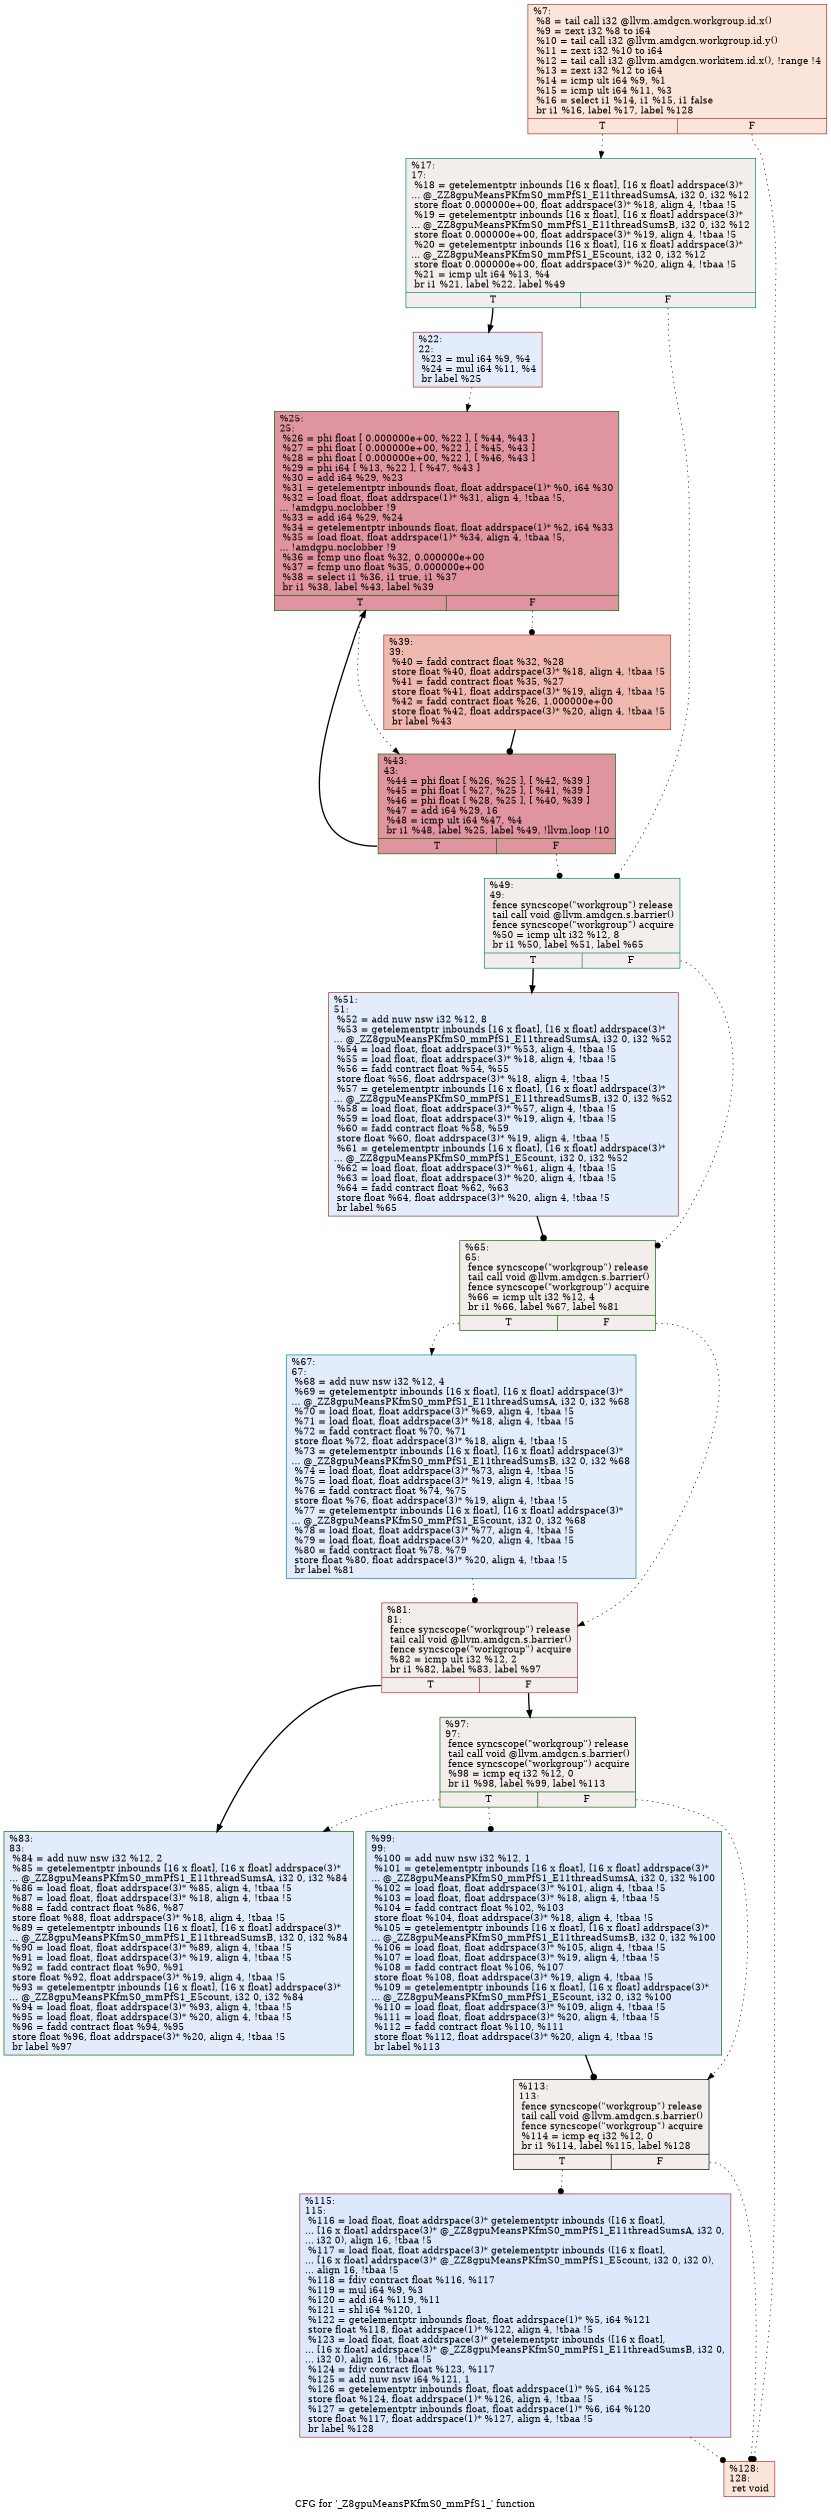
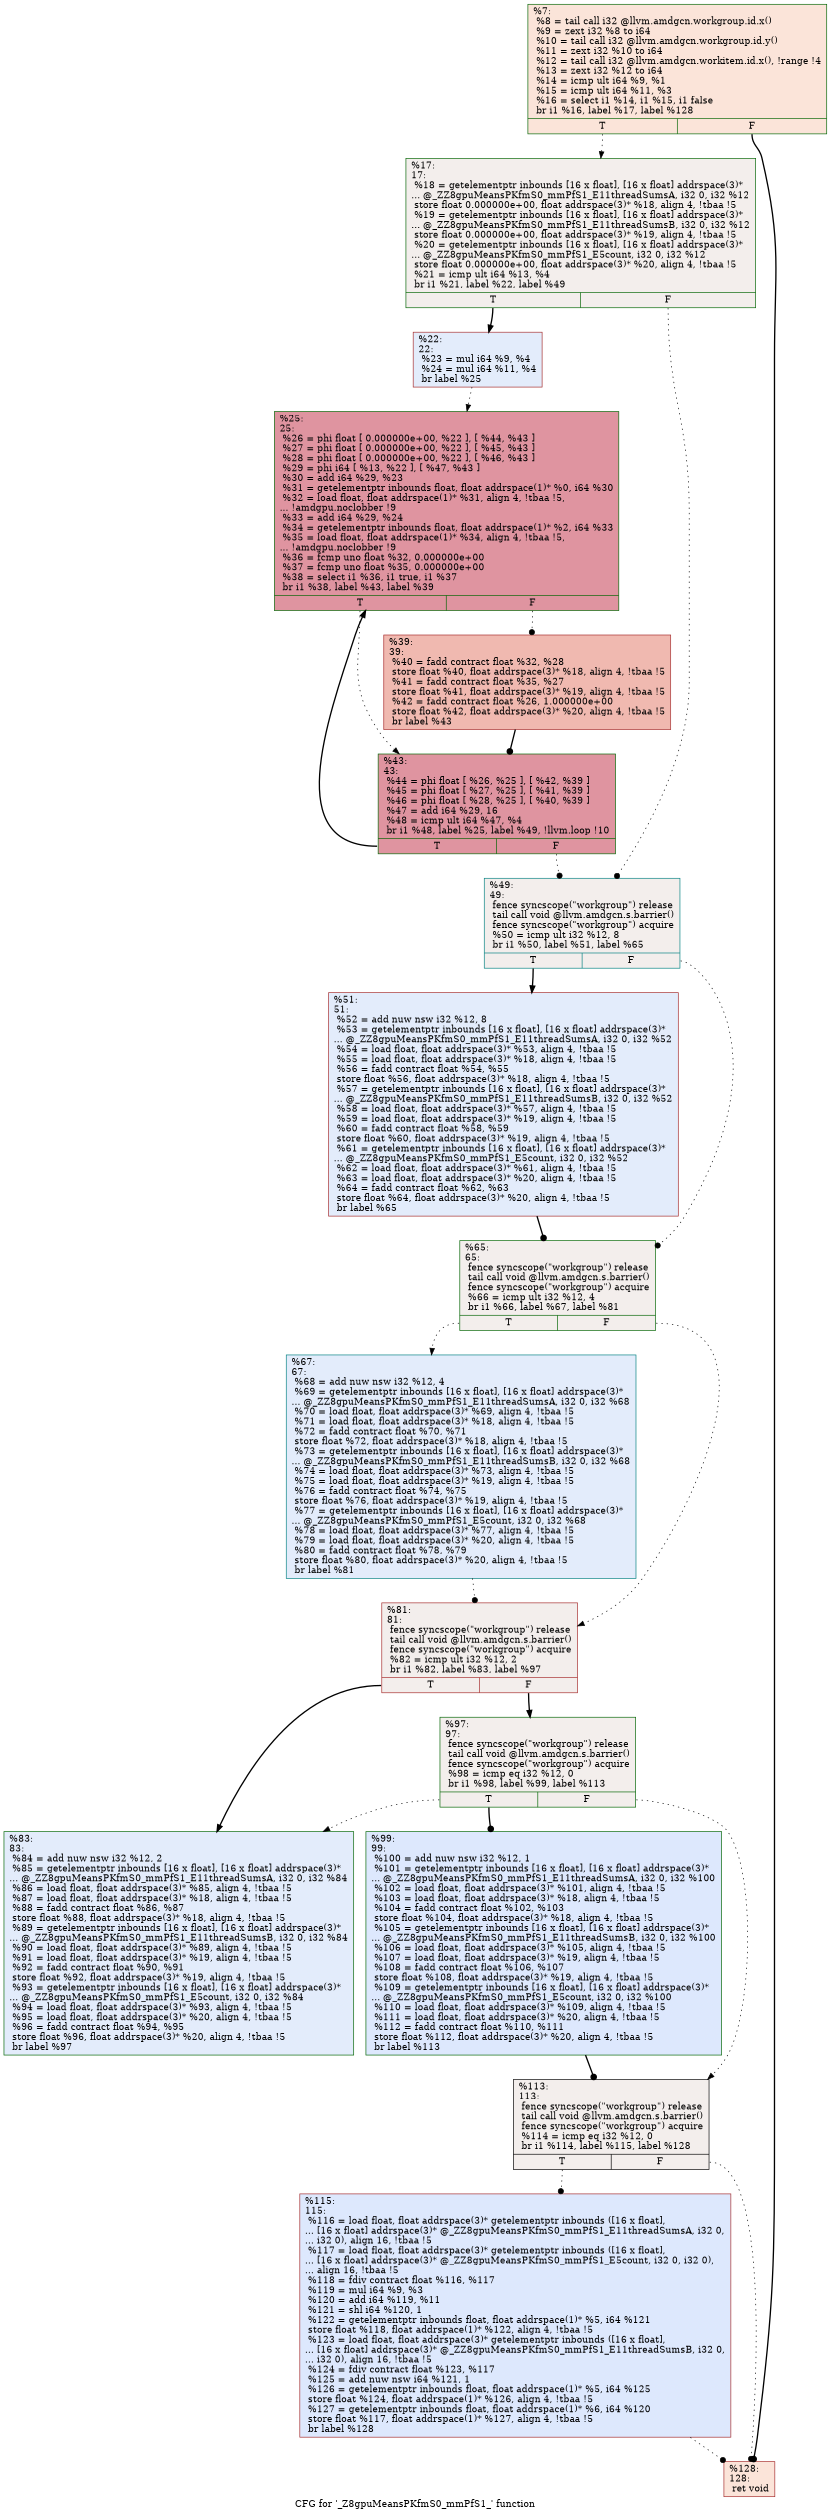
(677, 69) -> (677, 69)
(581, 233) -> (581, 233)
(774, 1294) -> (774, 1294)
(489, 1817) -> (489, 1817)
